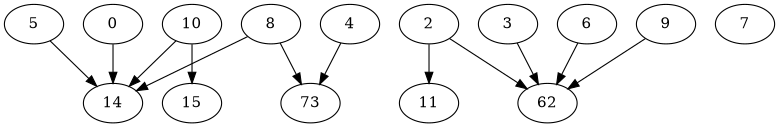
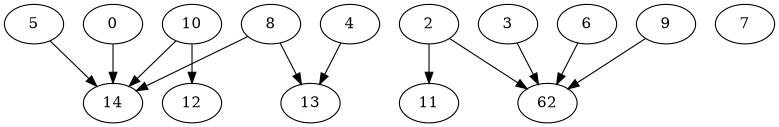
(192, 103) -> (192, 103)
(311, 103) -> (311, 103)
